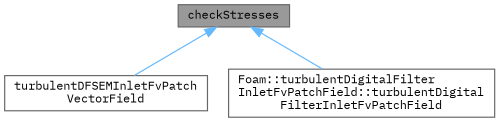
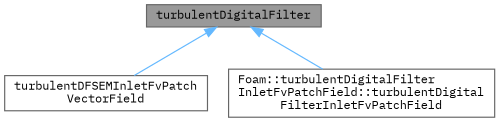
(234, 16) -> (234, 16)
